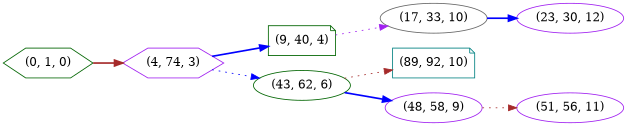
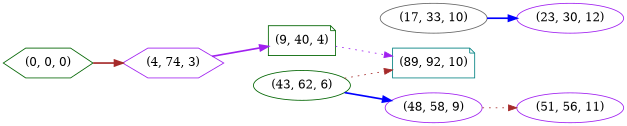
(358, 31) -> (360, 50)
(236, 52) -> (236, 52)
(48, 63) -> (48, 63)
(232, 73) -> none
